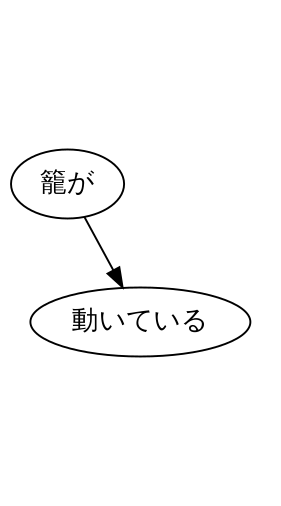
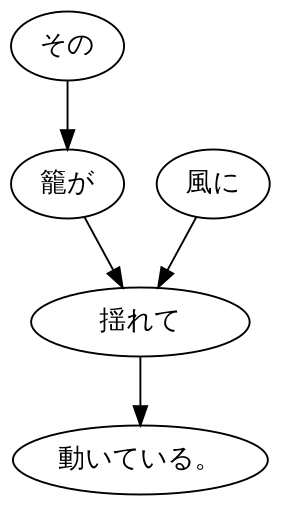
none -> (68, 46)
none -> (213, 184)
(140, 322) -> (140, 322)
none -> (140, 460)
